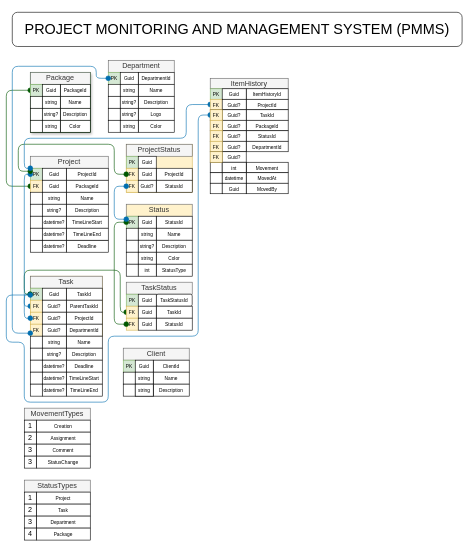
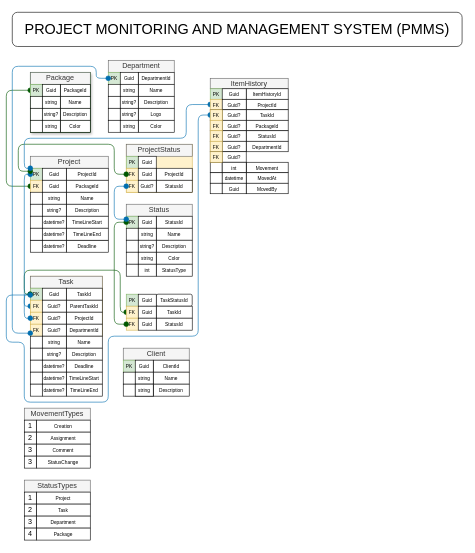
(159, 210) -> (159, 210)
(159, 288) -> none
